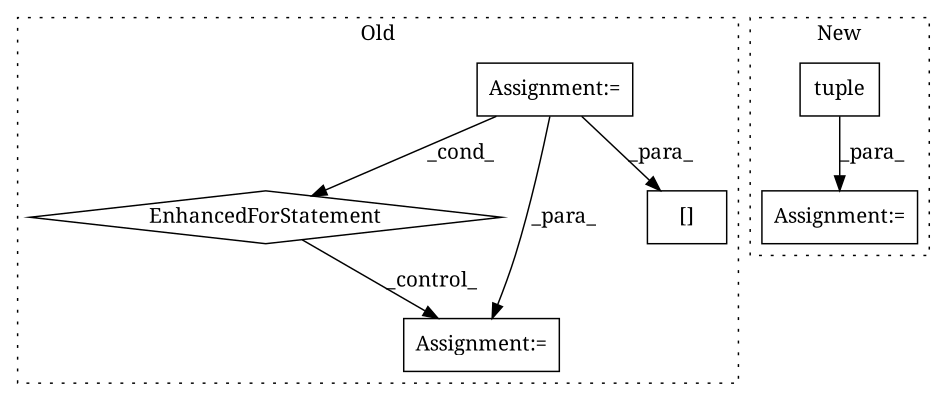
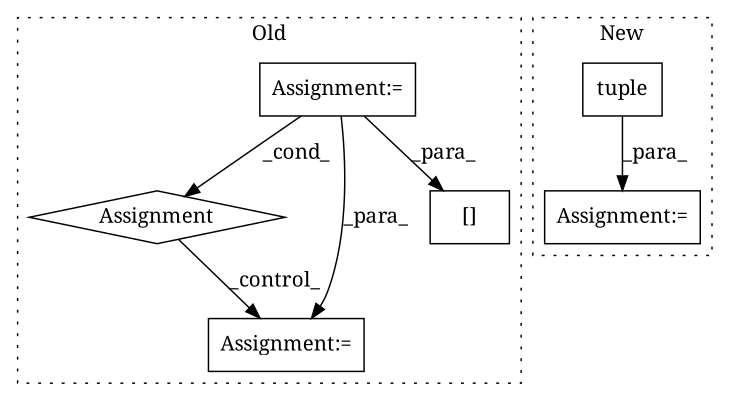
(266, 217) -> (157, 217)
